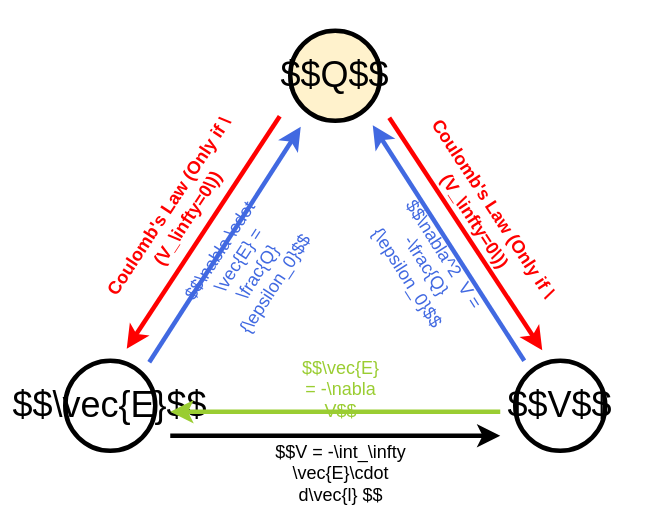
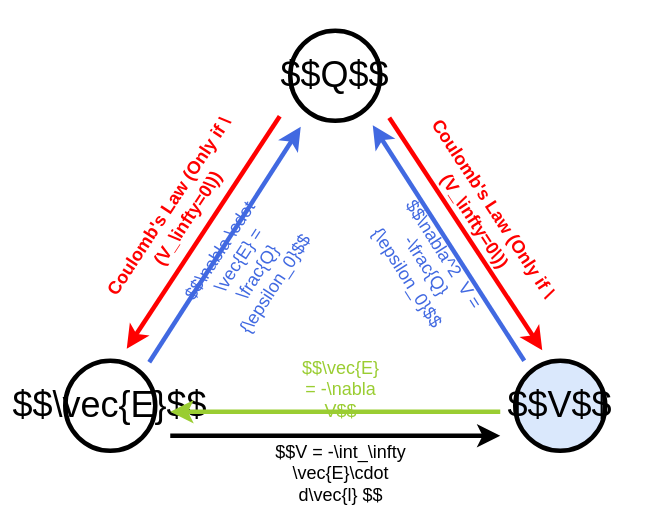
(335, 76) -> (335, 76)
(560, 406) -> (560, 406)
